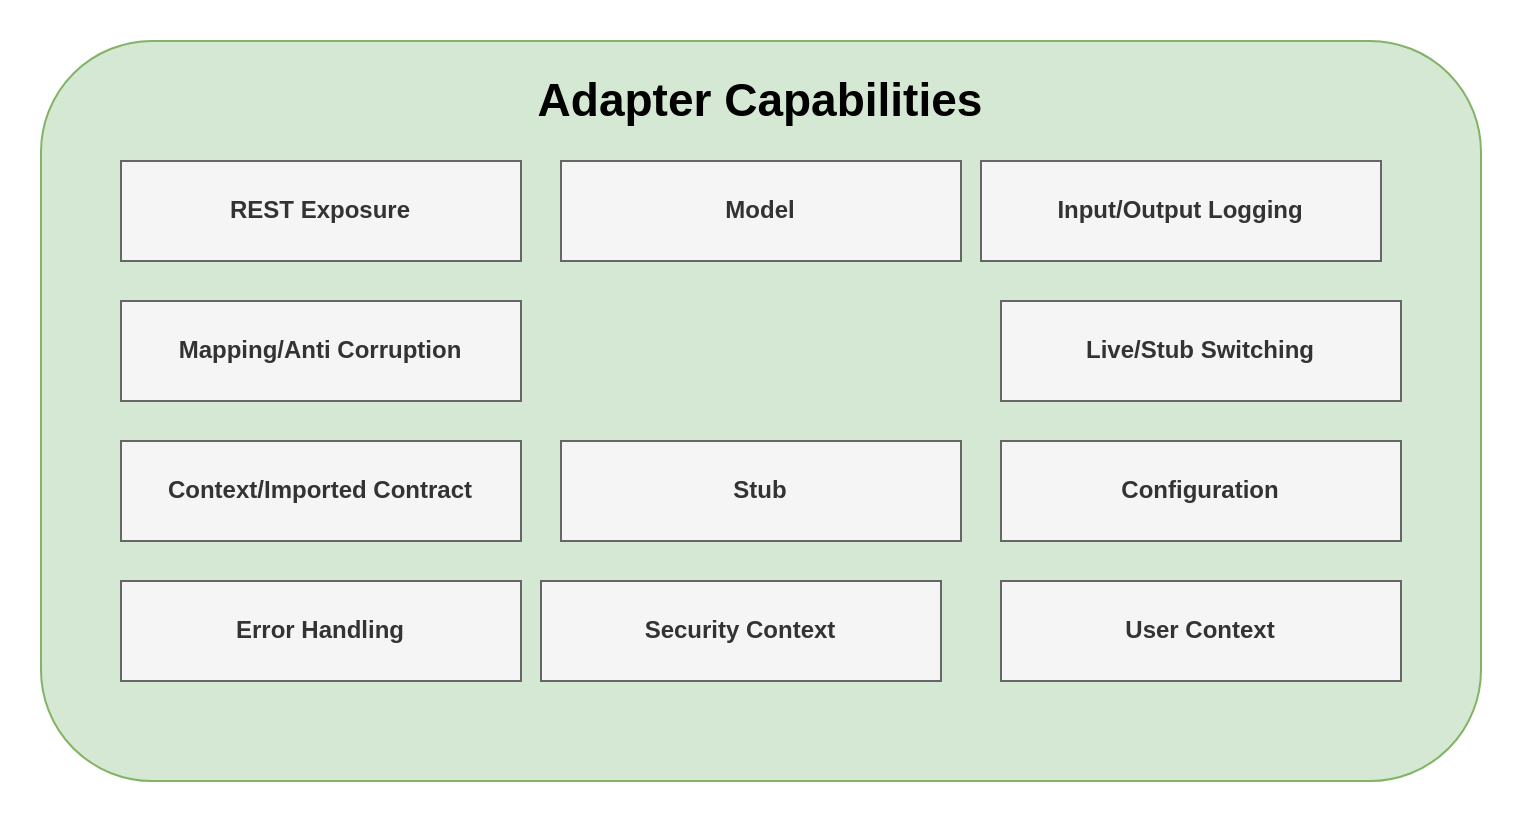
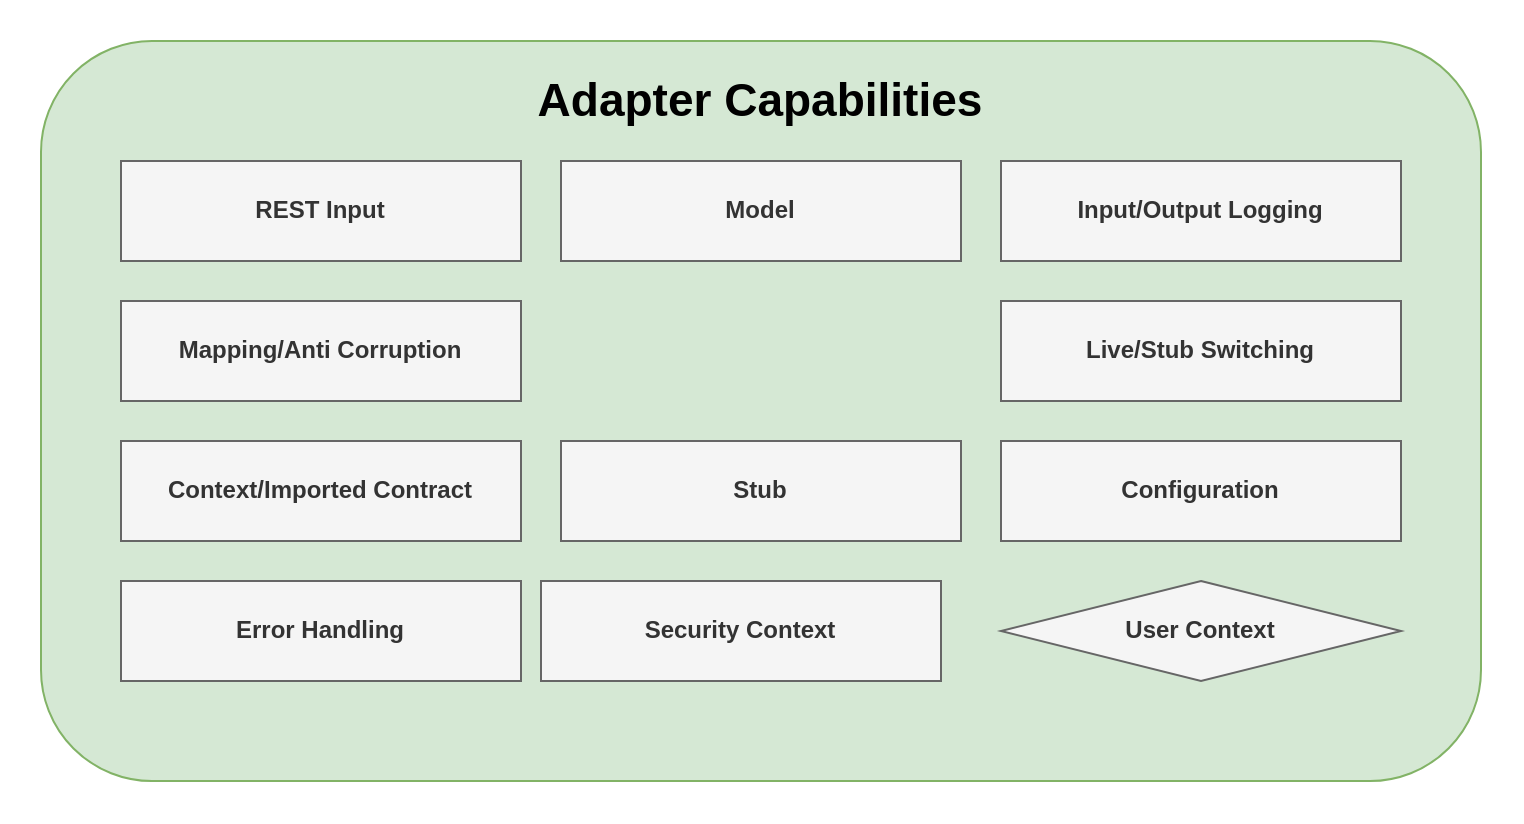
(321, 211) -> (321, 211)
(1181, 211) -> (1201, 211)
(1201, 631) -> (1201, 631)
